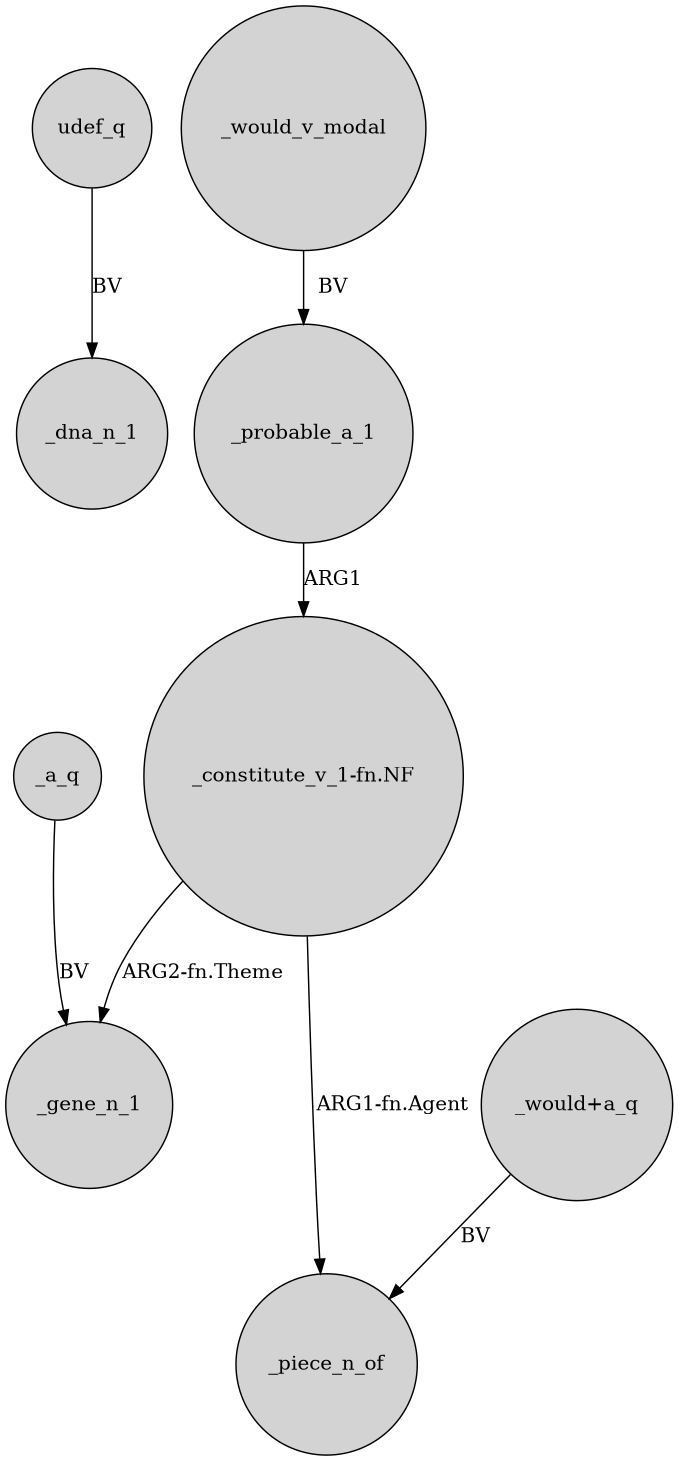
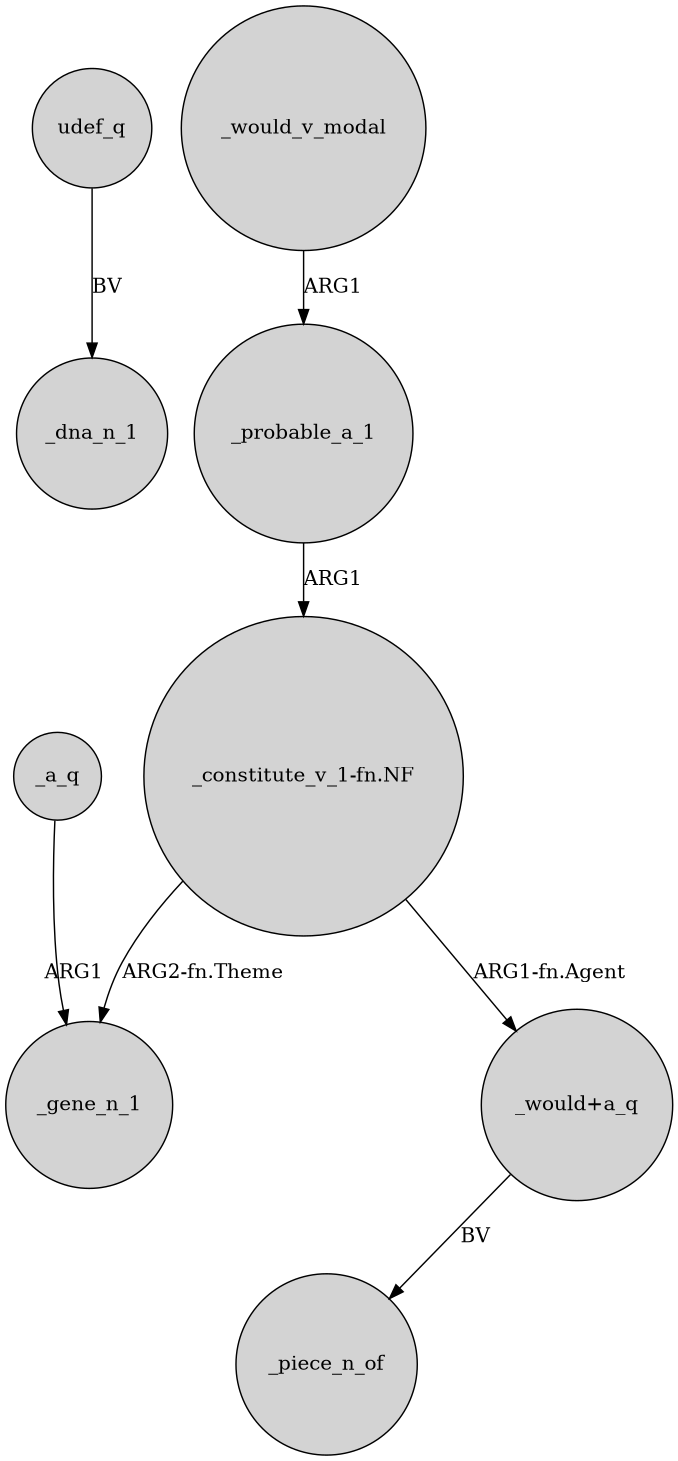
(333, 287) -> (333, 287)
(74, 973) -> (74, 973)
(312, 1098) -> (456, 960)
